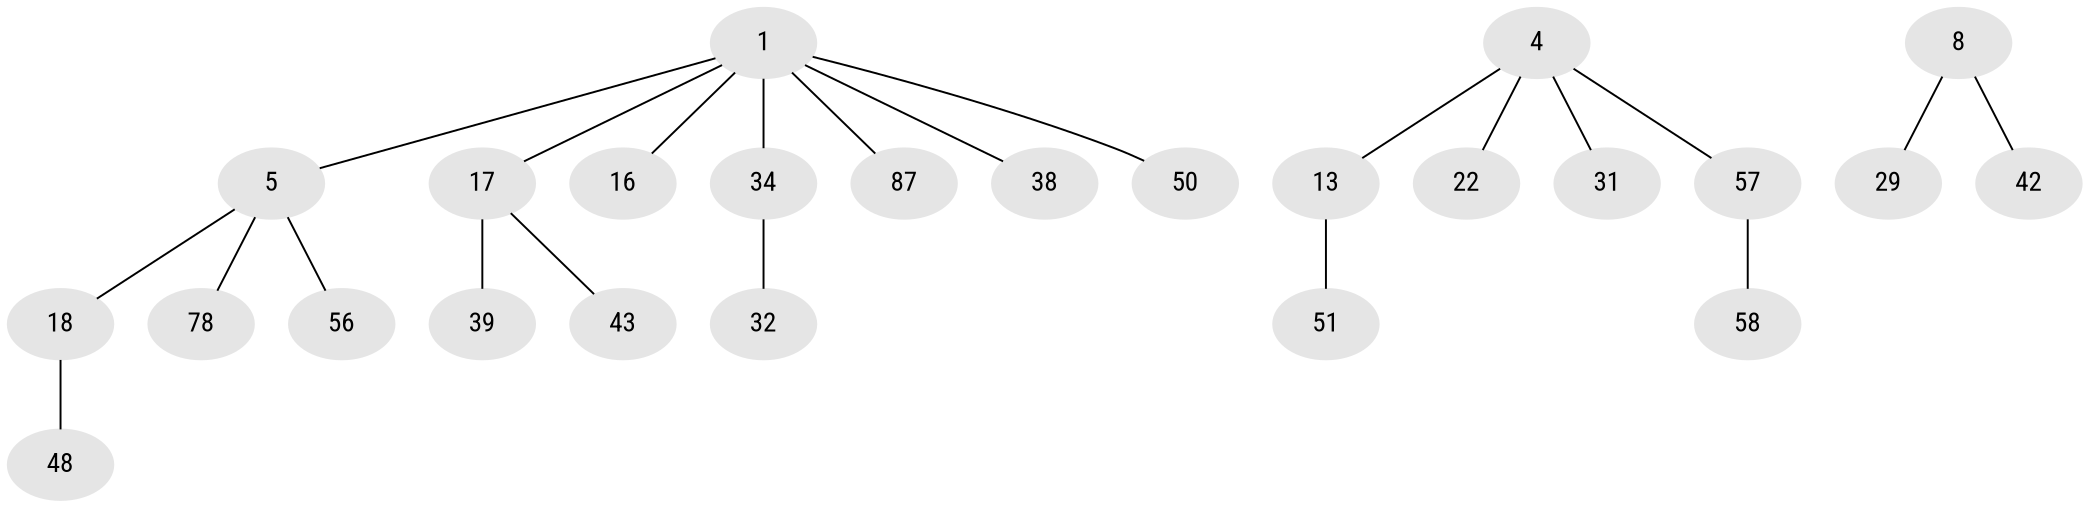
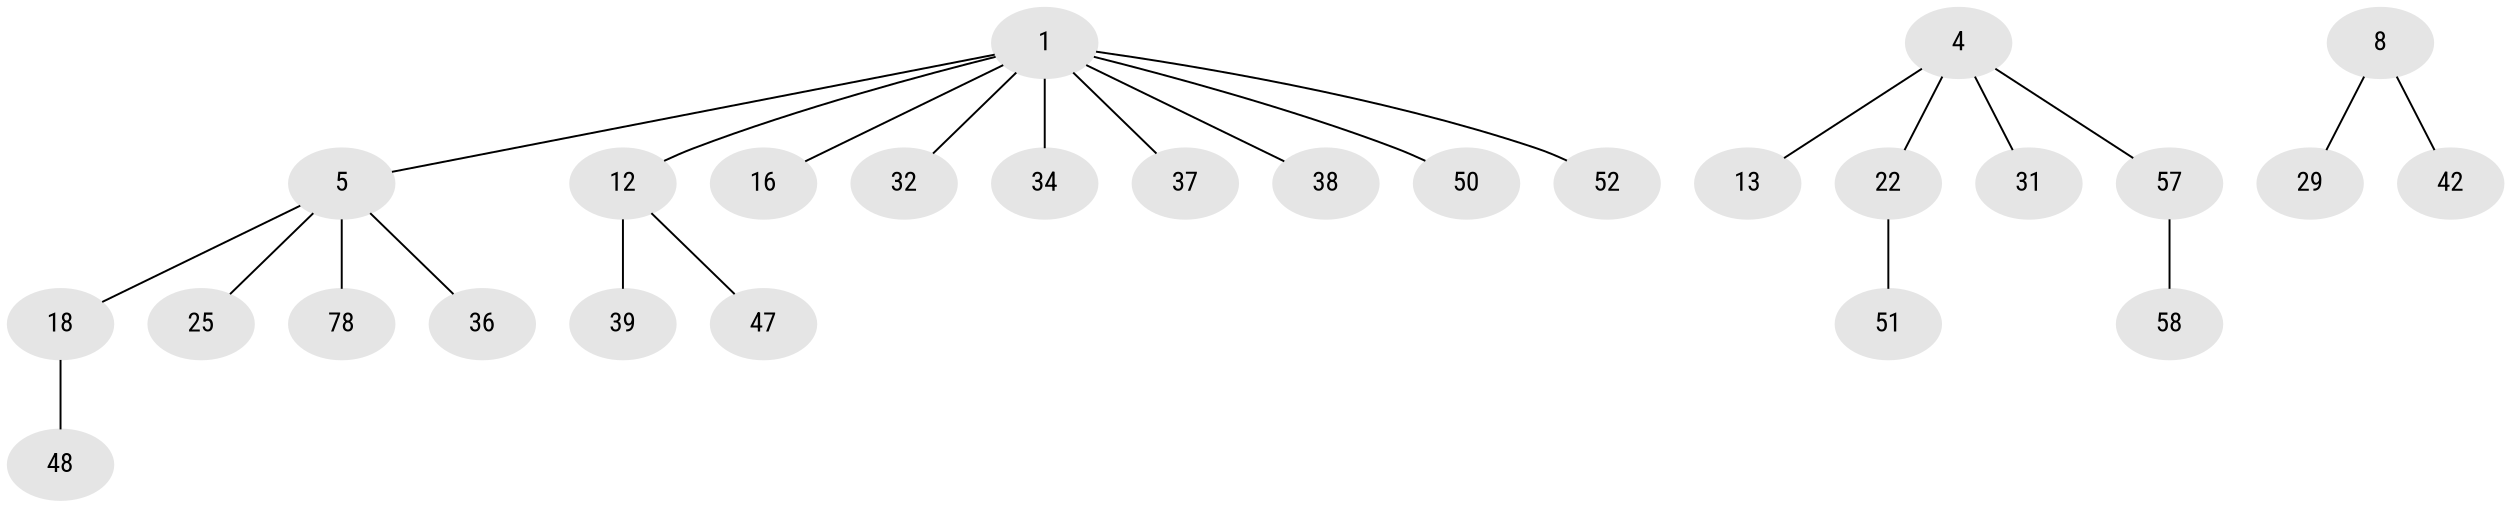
(482, 184) -> (623, 184)
(904, 184) -> (1185, 184)
none -> (1607, 184)
(764, 254) -> (975, 113)
(1326, 254) -> (1888, 254)
none -> (201, 324)
(342, 324) -> (482, 324)
(623, 324) -> (764, 324)
